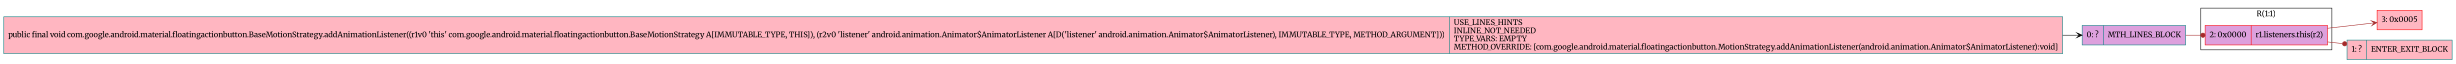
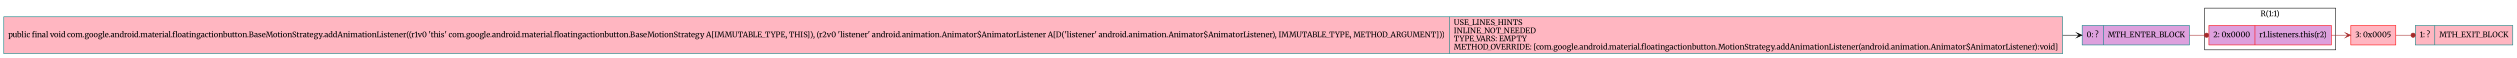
(2144, 35) -> (2146, 35)
(2335, 43) -> (2403, 35)
(2409, 50) -> (2474, 35)
